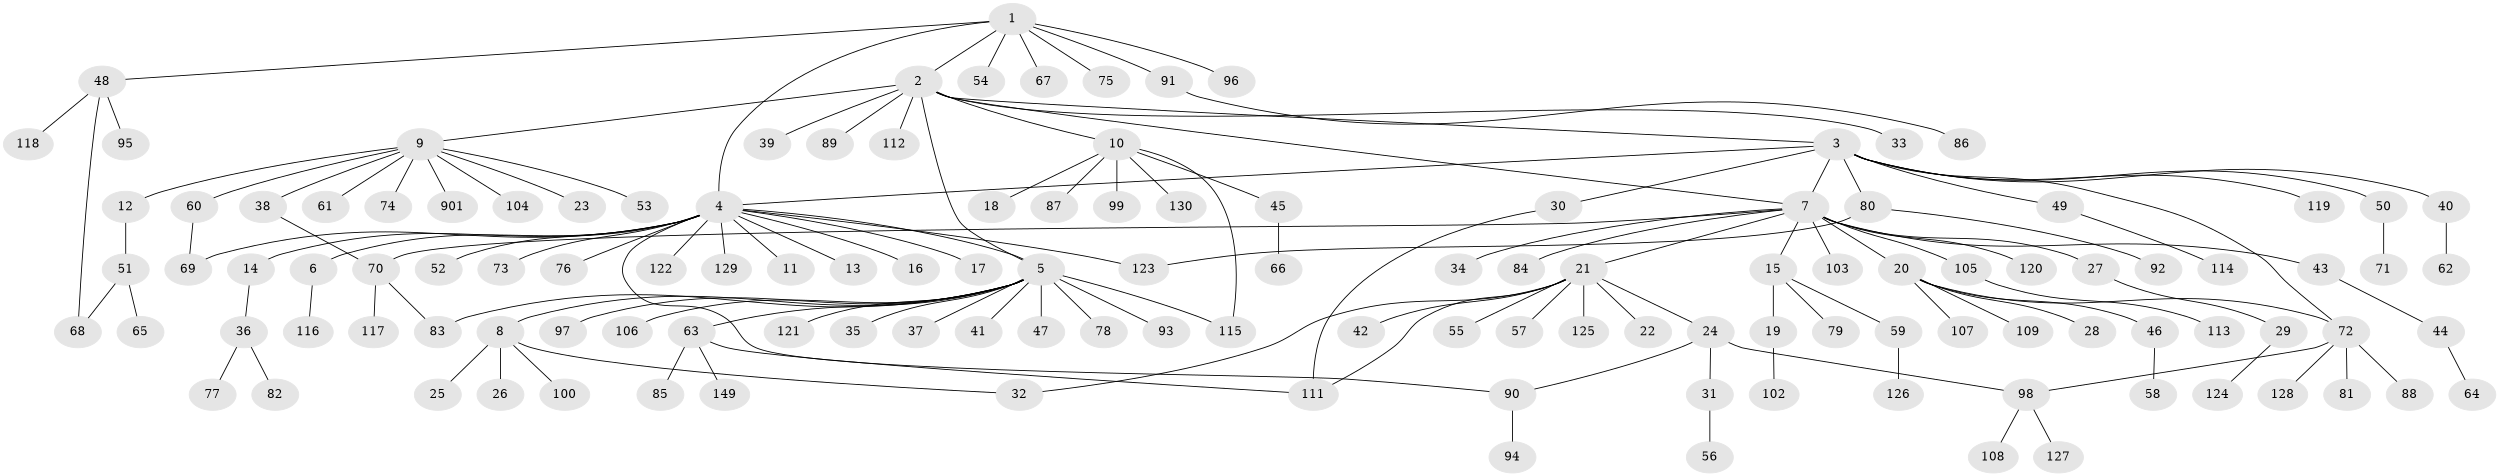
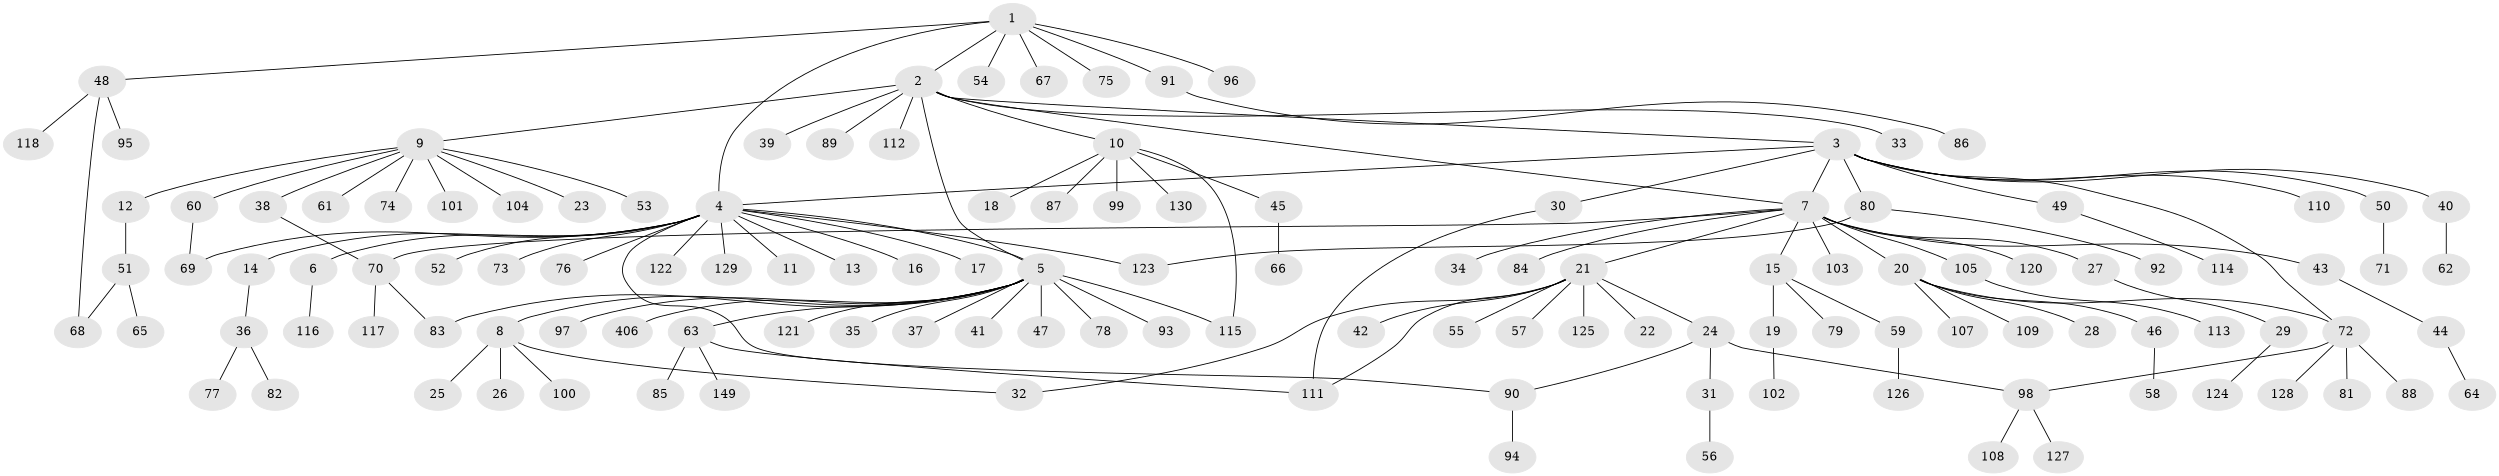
(453, 207) -> (453, 207)
(2319, 207) -> (2319, 207)
(627, 332) -> (627, 332)
